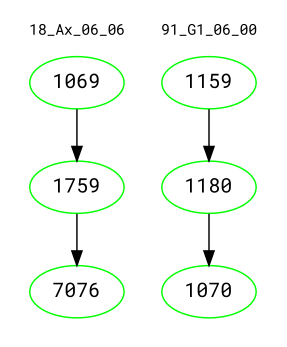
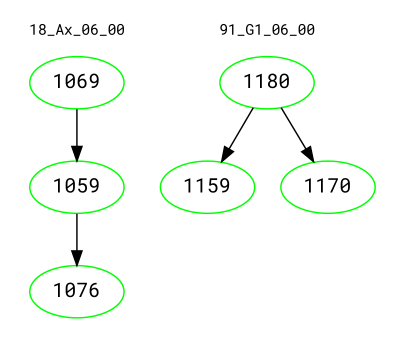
(78, 31) -> (78, 31)
(209, 128) -> (241, 128)
(77, 187) -> (77, 187)
(77, 292) -> (77, 292)
(209, 292) -> (328, 187)
